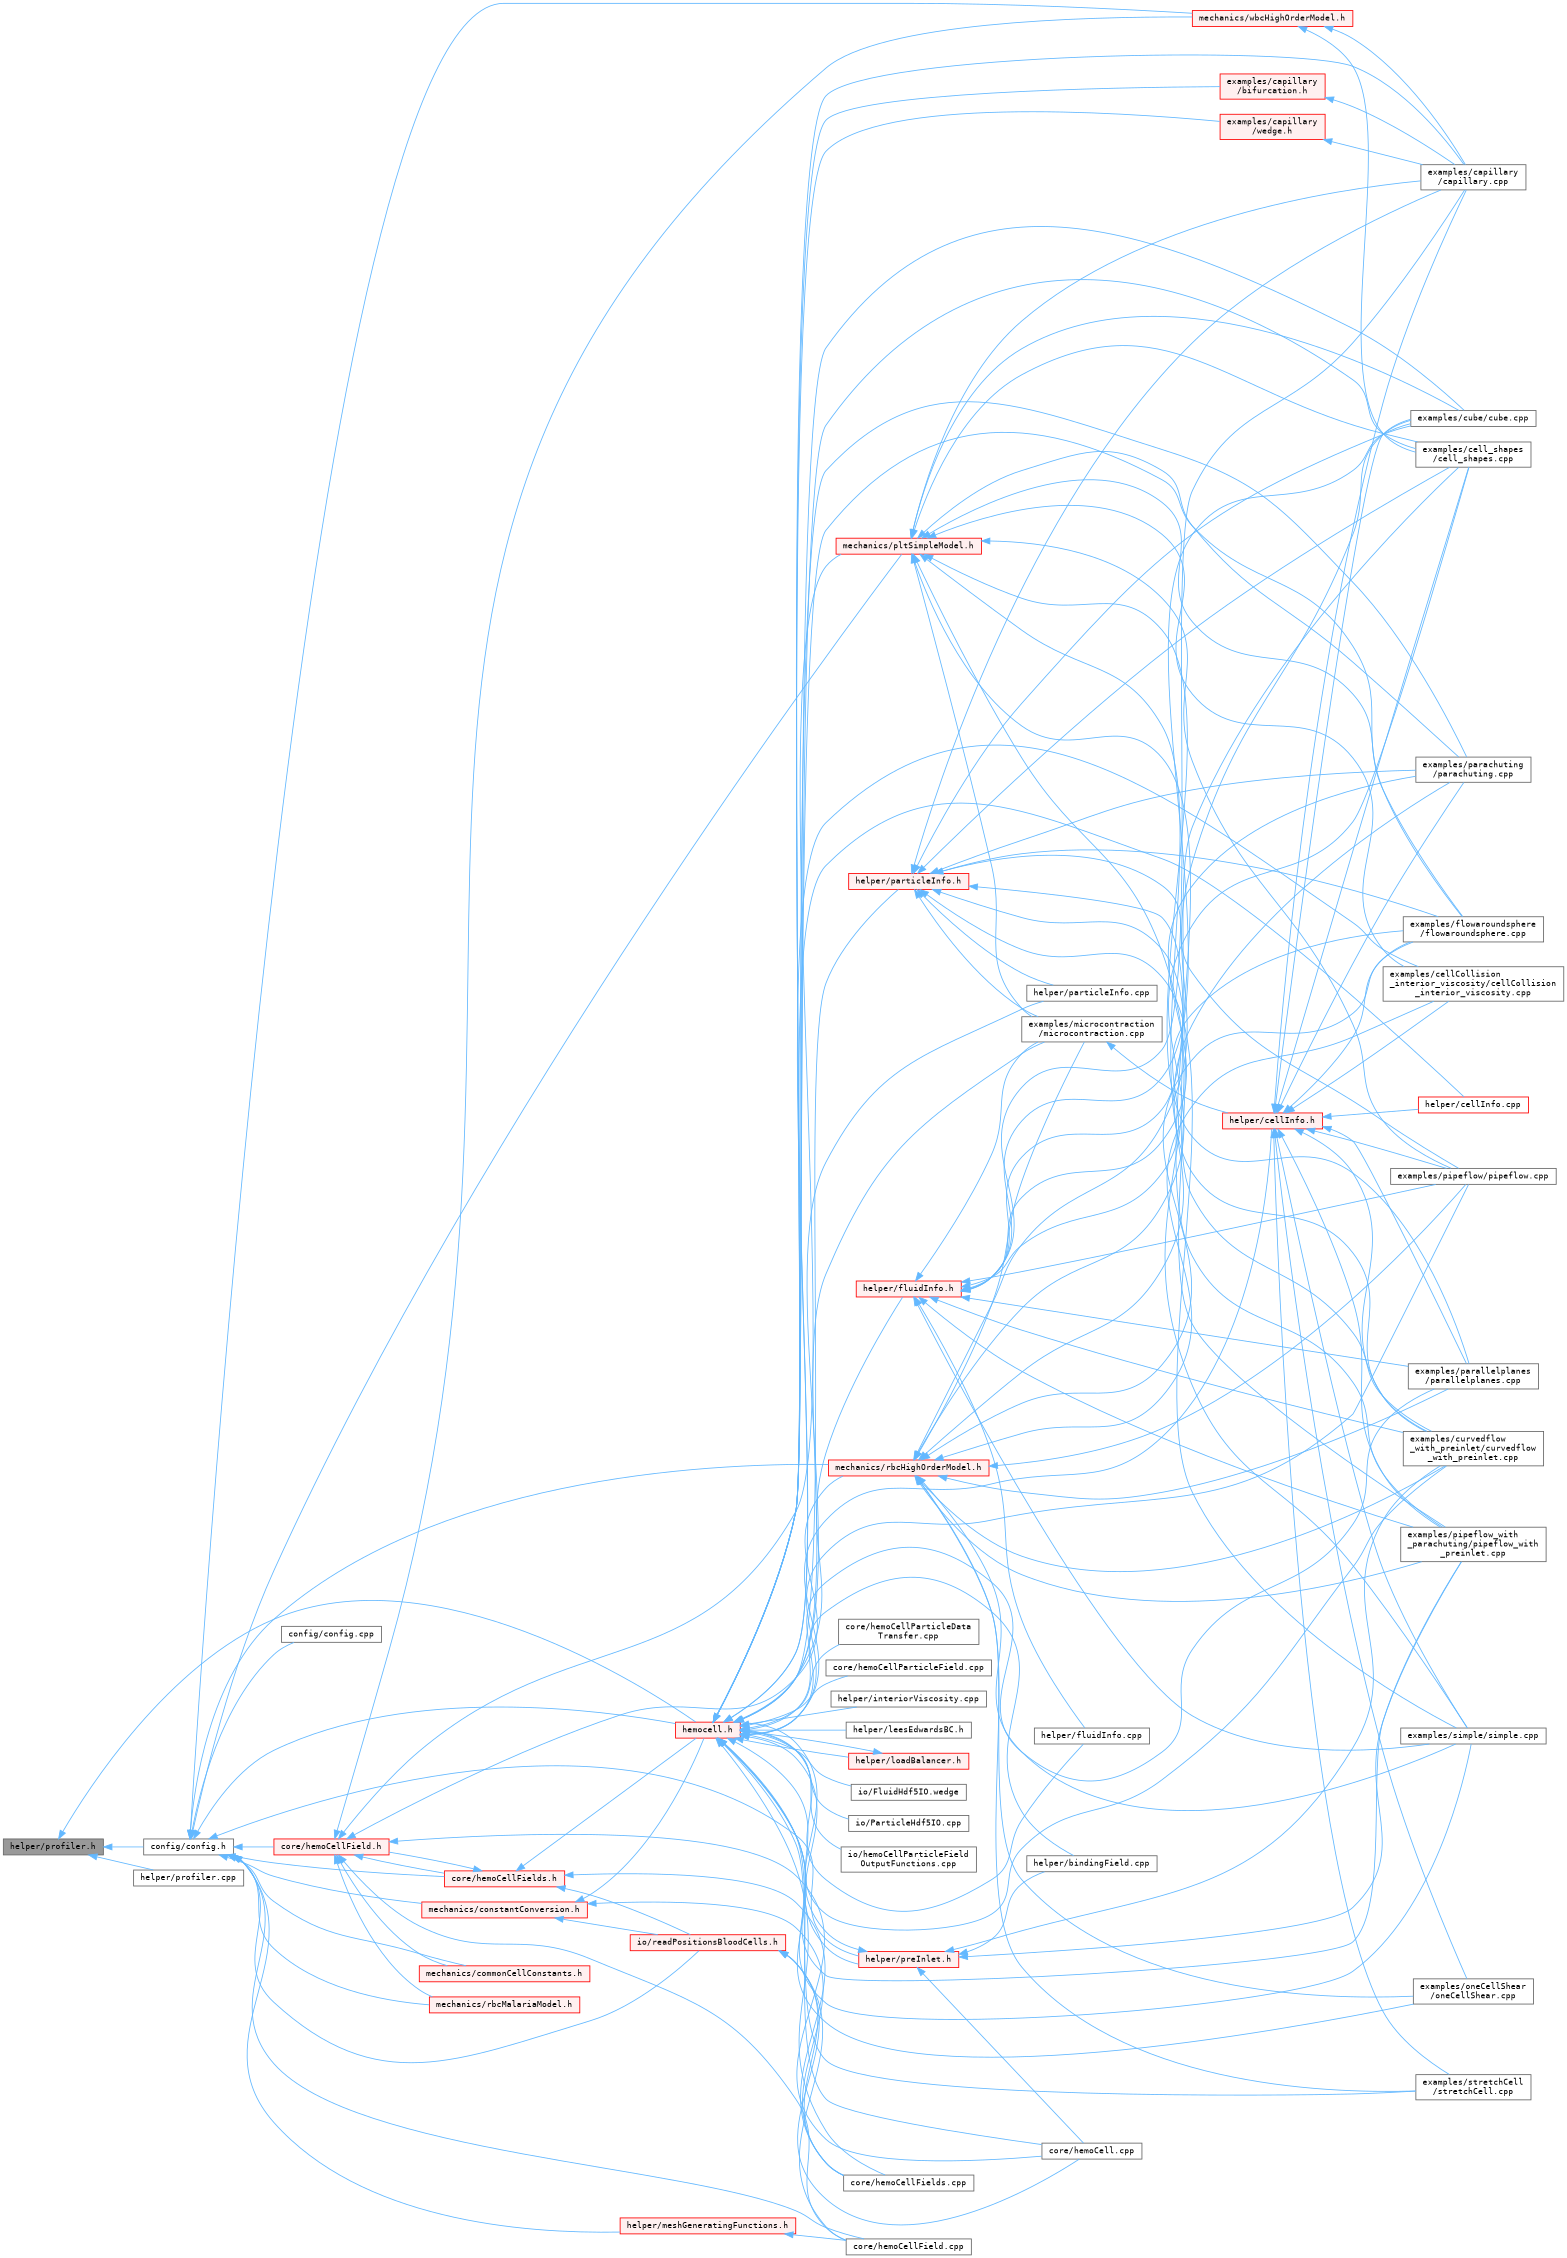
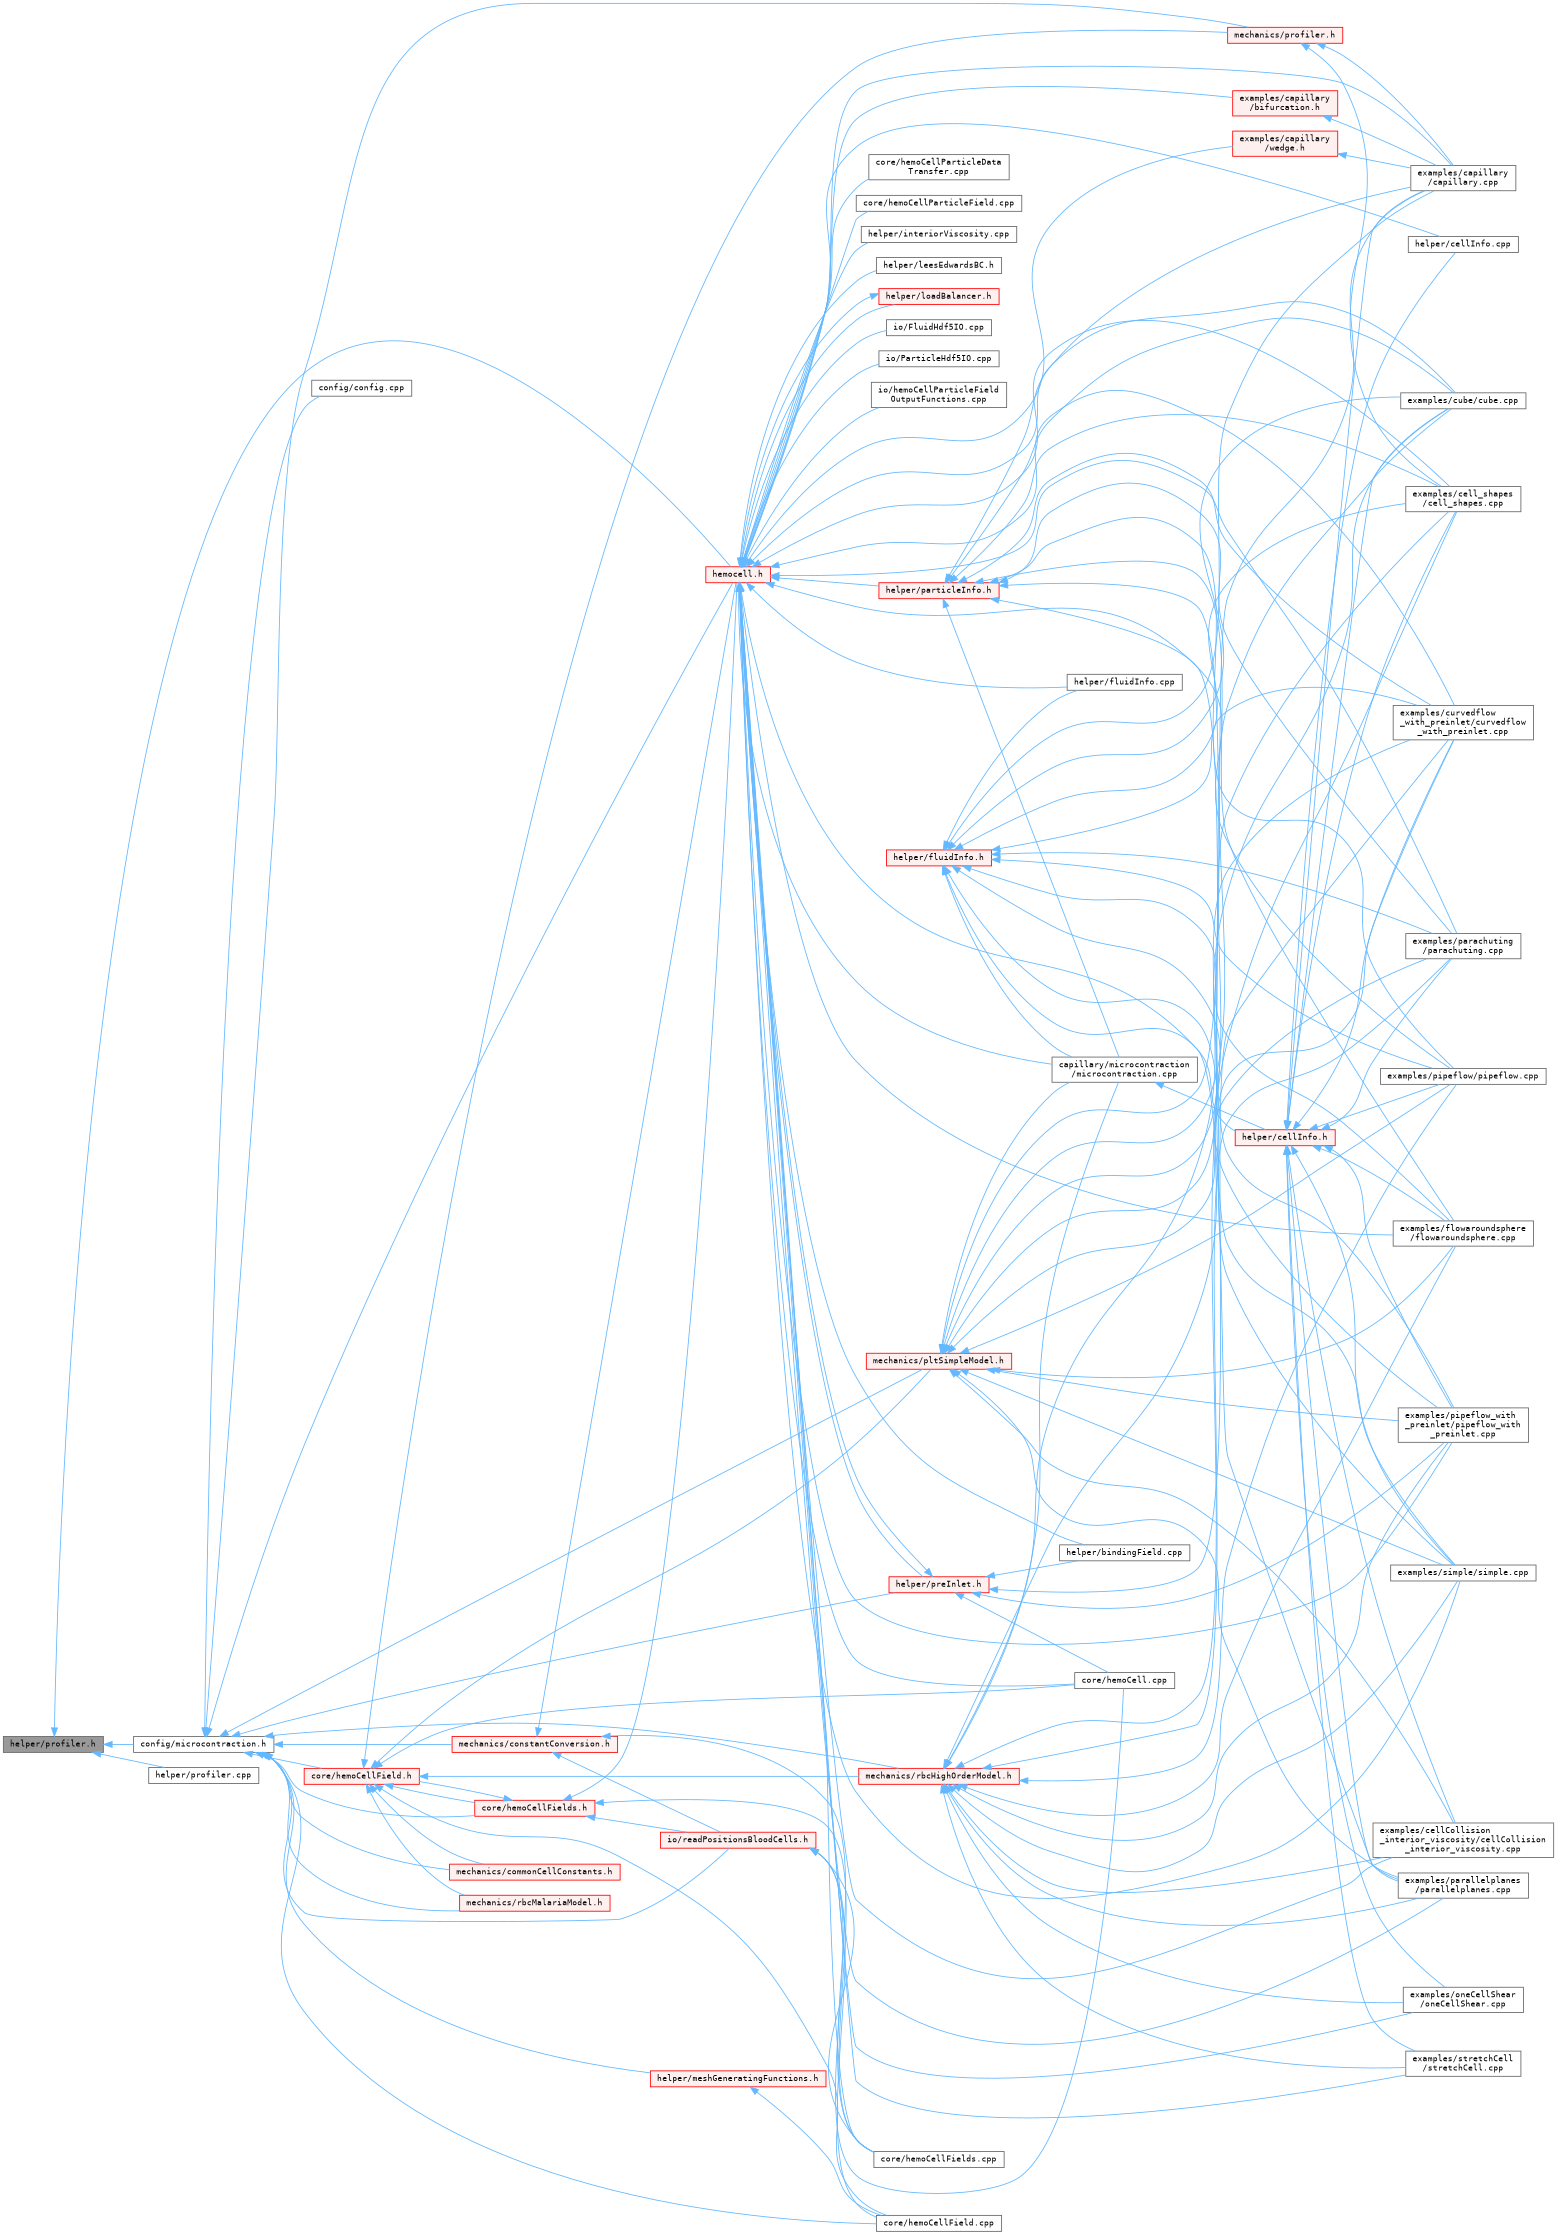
(1273, 18) -> (1285, 35)
(1092, 993) -> none
(1092, 1029) -> (1125, 1070)
(1473, 1105) -> (1463, 245)
(825, 1457) -> none
(1473, 1544) -> (1463, 1425)
(909, 1792) -> (939, 328)
(189, 1847) -> (204, 1744)
